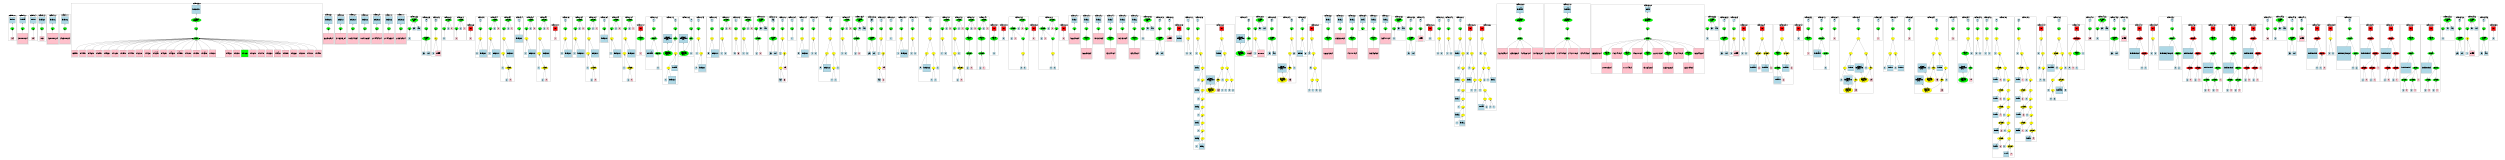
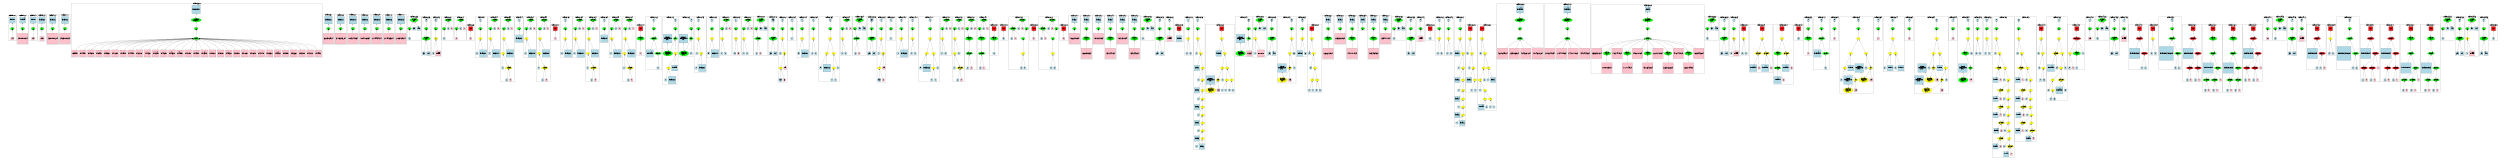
none -> (221, 53)
(245, 53) -> (245, 53)
